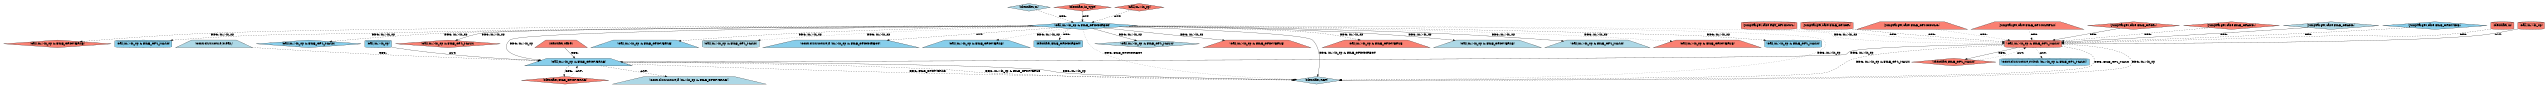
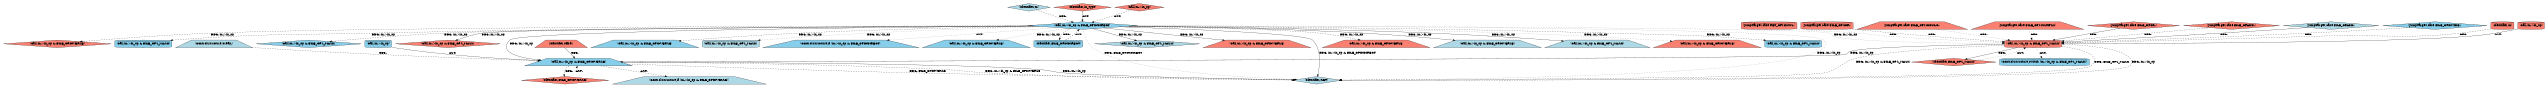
(973, 34) -> (973, 34)
none -> (1072, 36)
